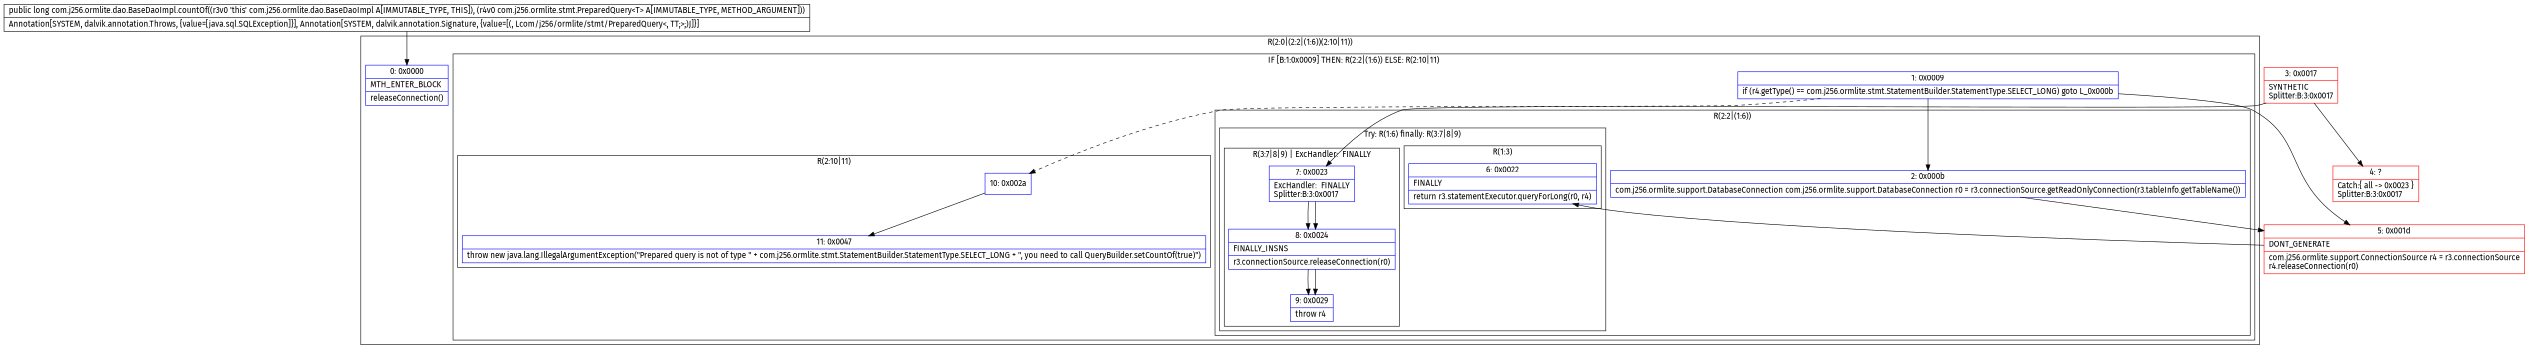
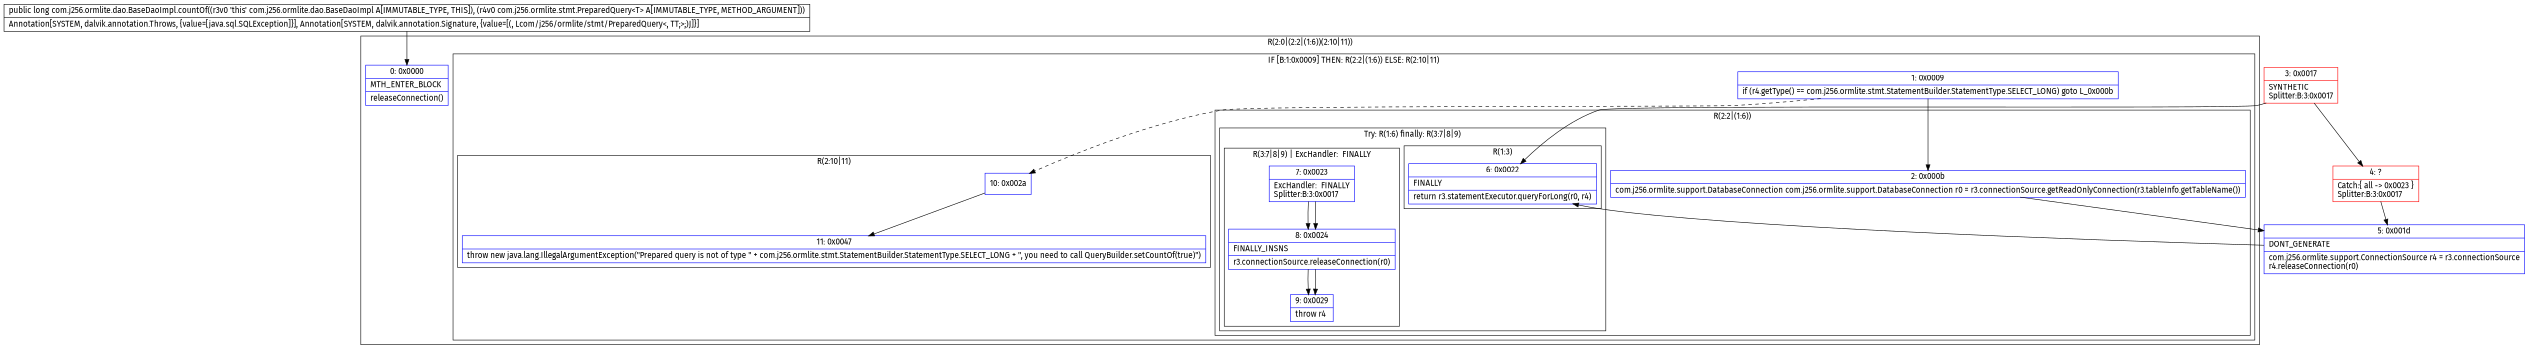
(1790, 107) -> (1888, 107)
(2264, 117) -> (2383, 210)
(2394, 249) -> (2394, 249)
